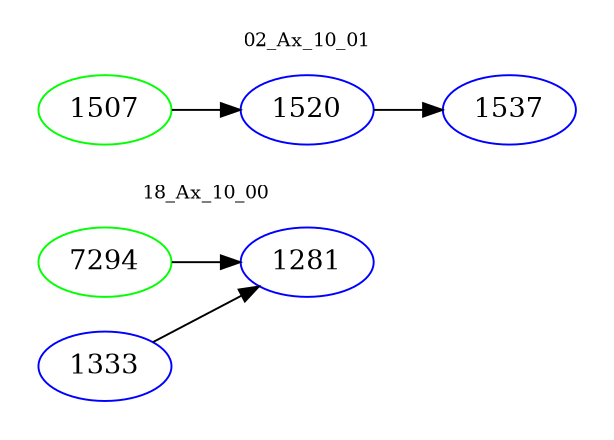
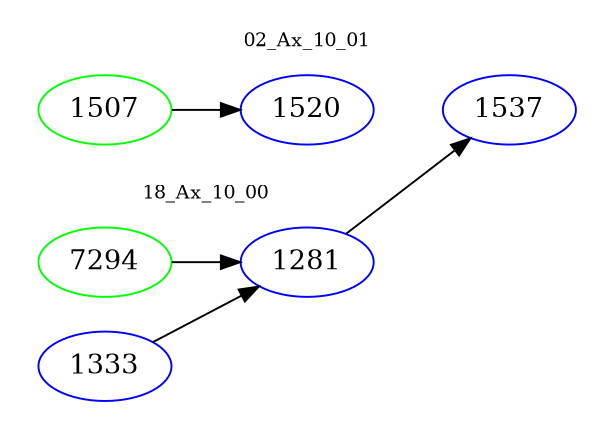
(398, 110) -> (403, 190)
